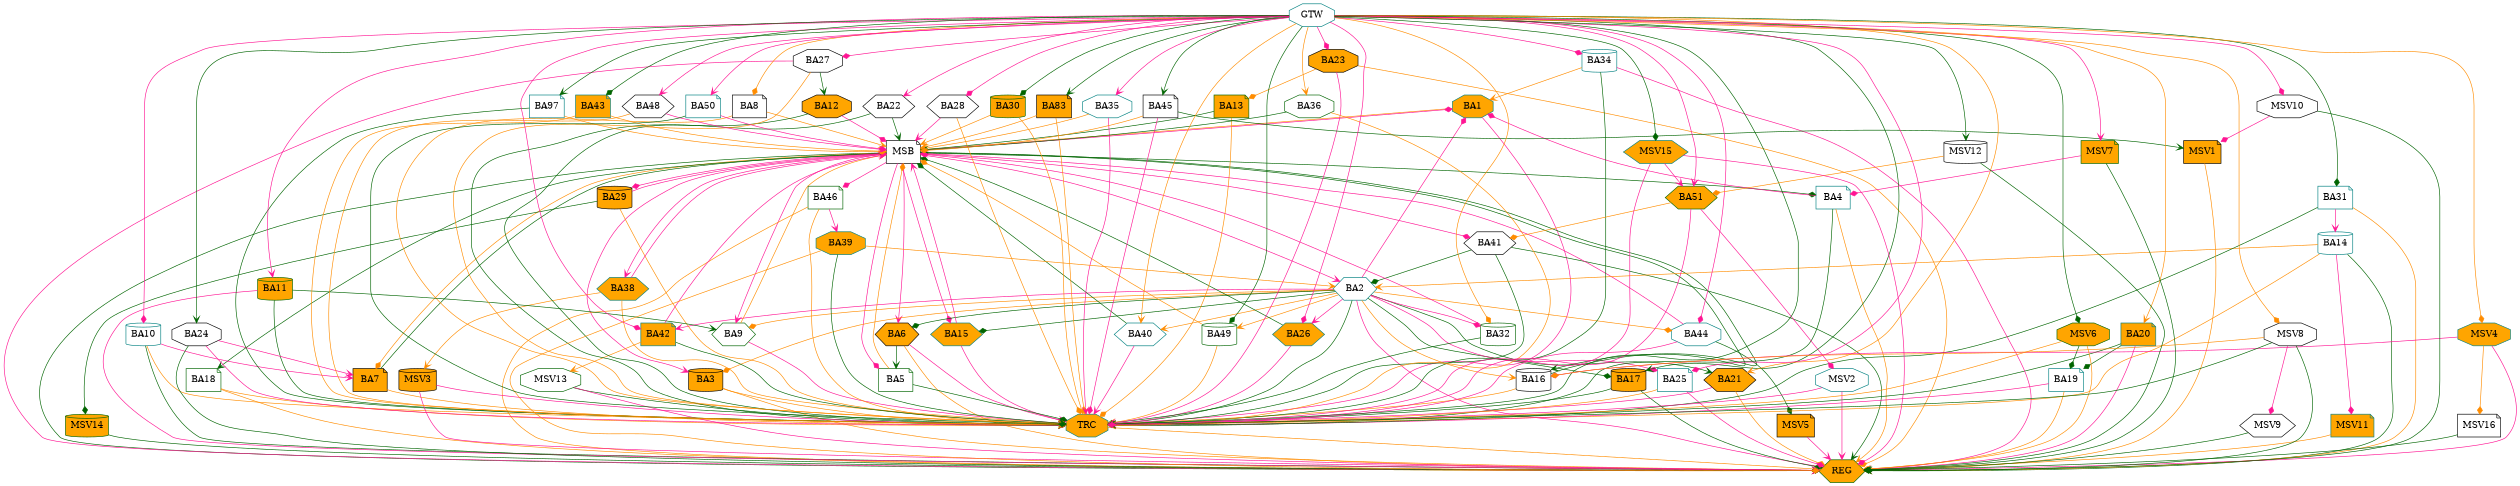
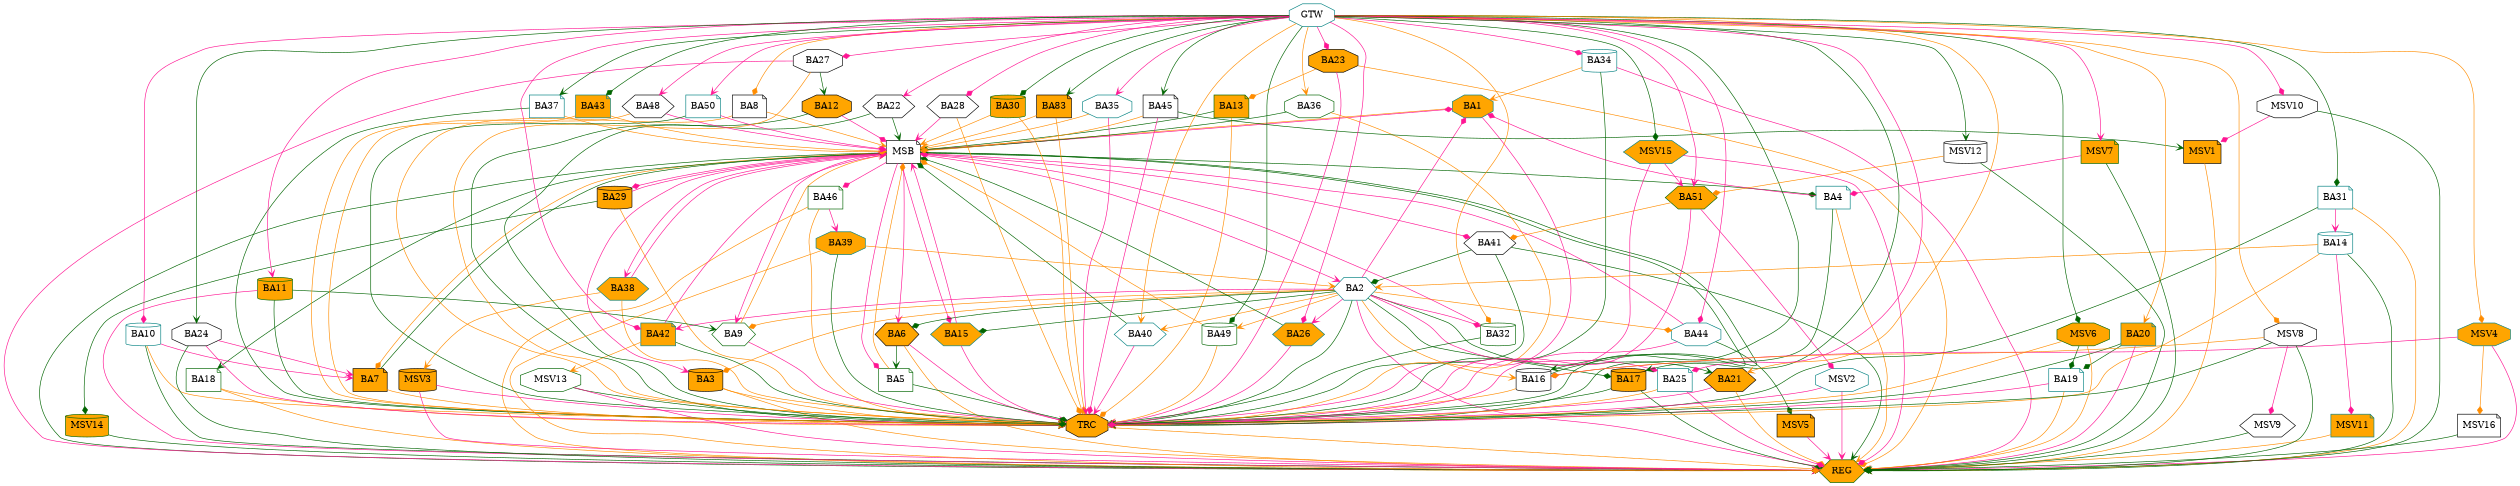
(547, 106) -> (547, 106)
(1087, 426) -> (1087, 426)
